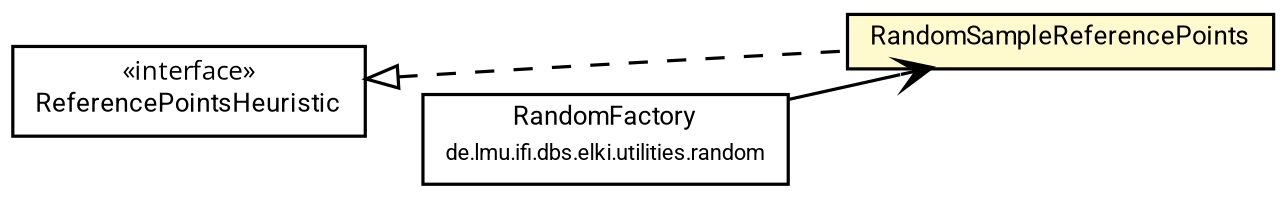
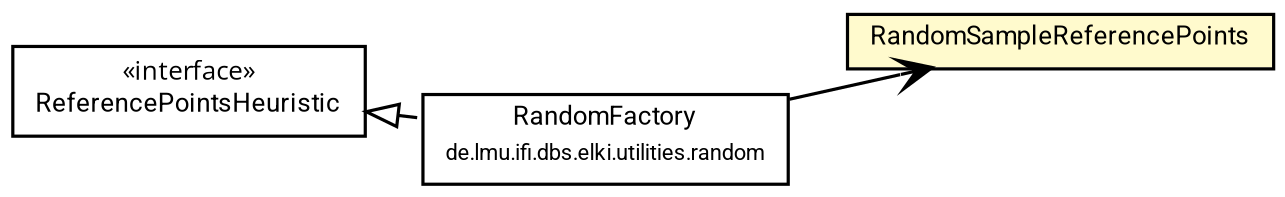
(622, 63) -> (411, 117)
